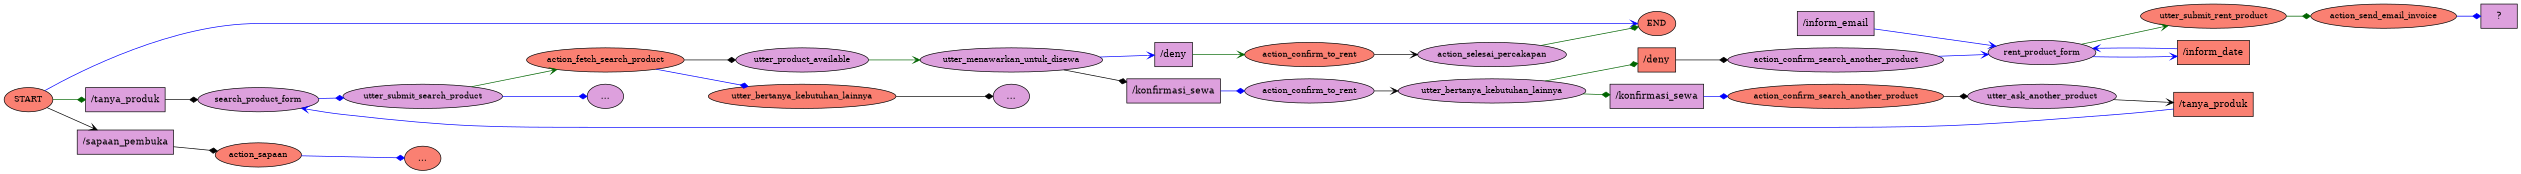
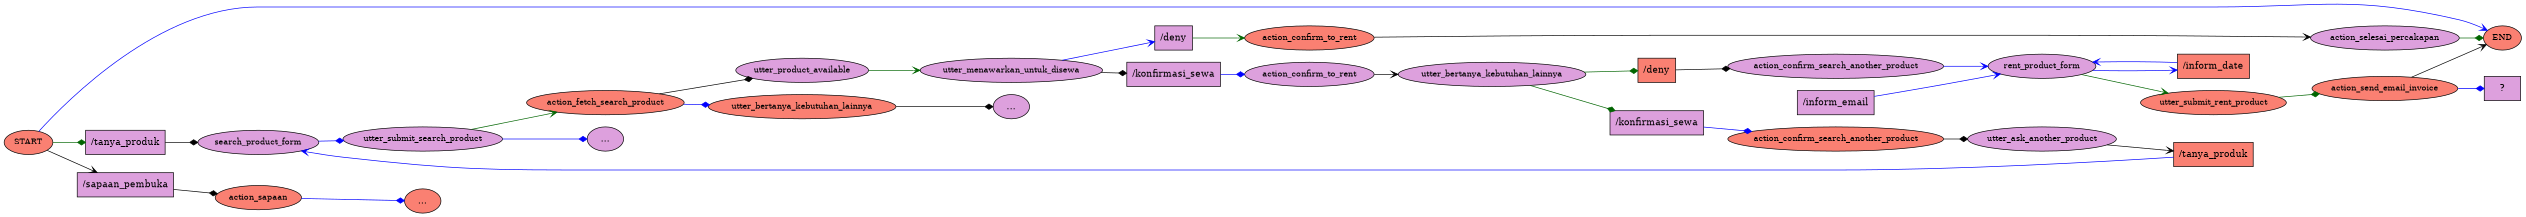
none -> (2446, 62)
